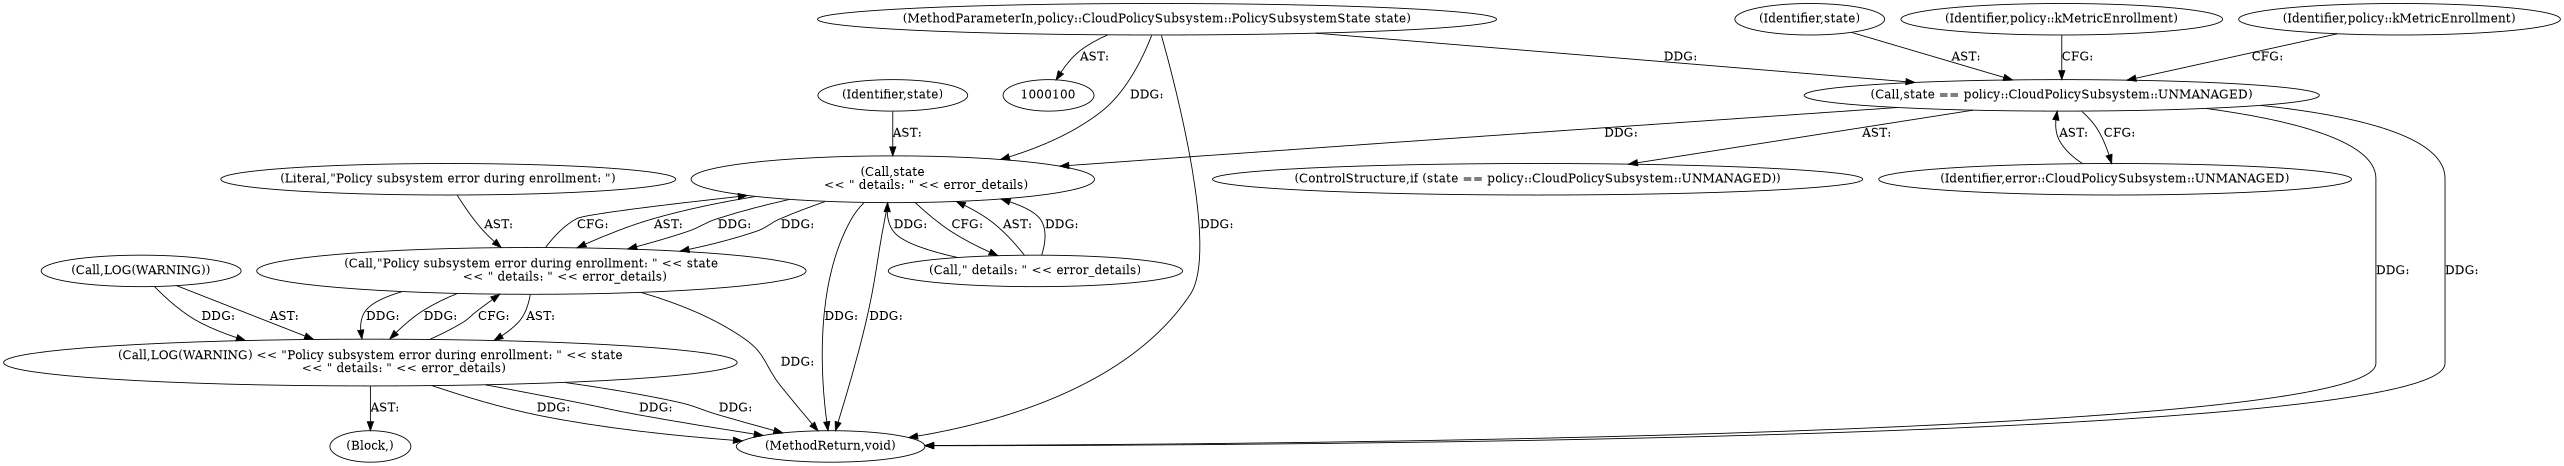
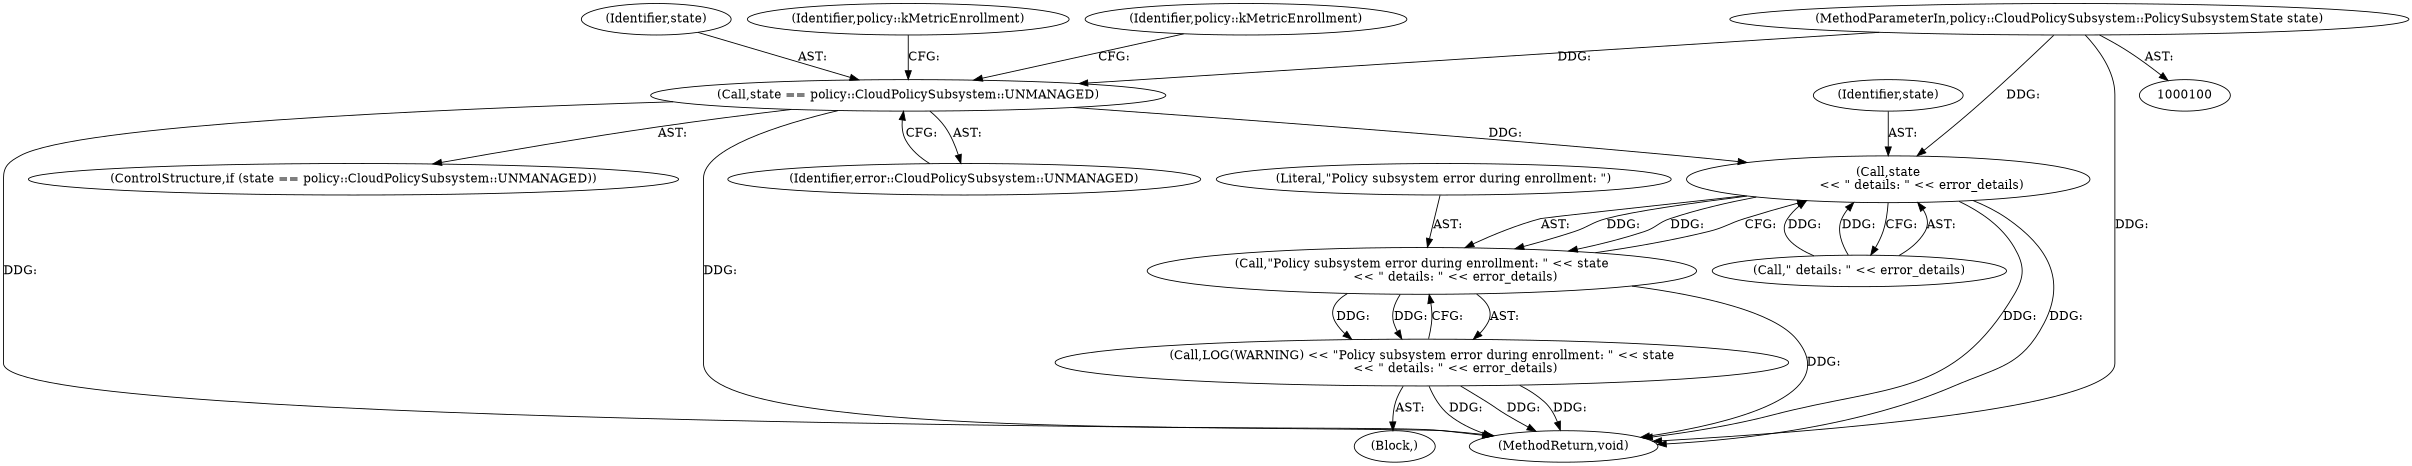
(2076, 133) -> (924, 133)
(2122, 133) -> (970, 133)
(141, 271) -> none
